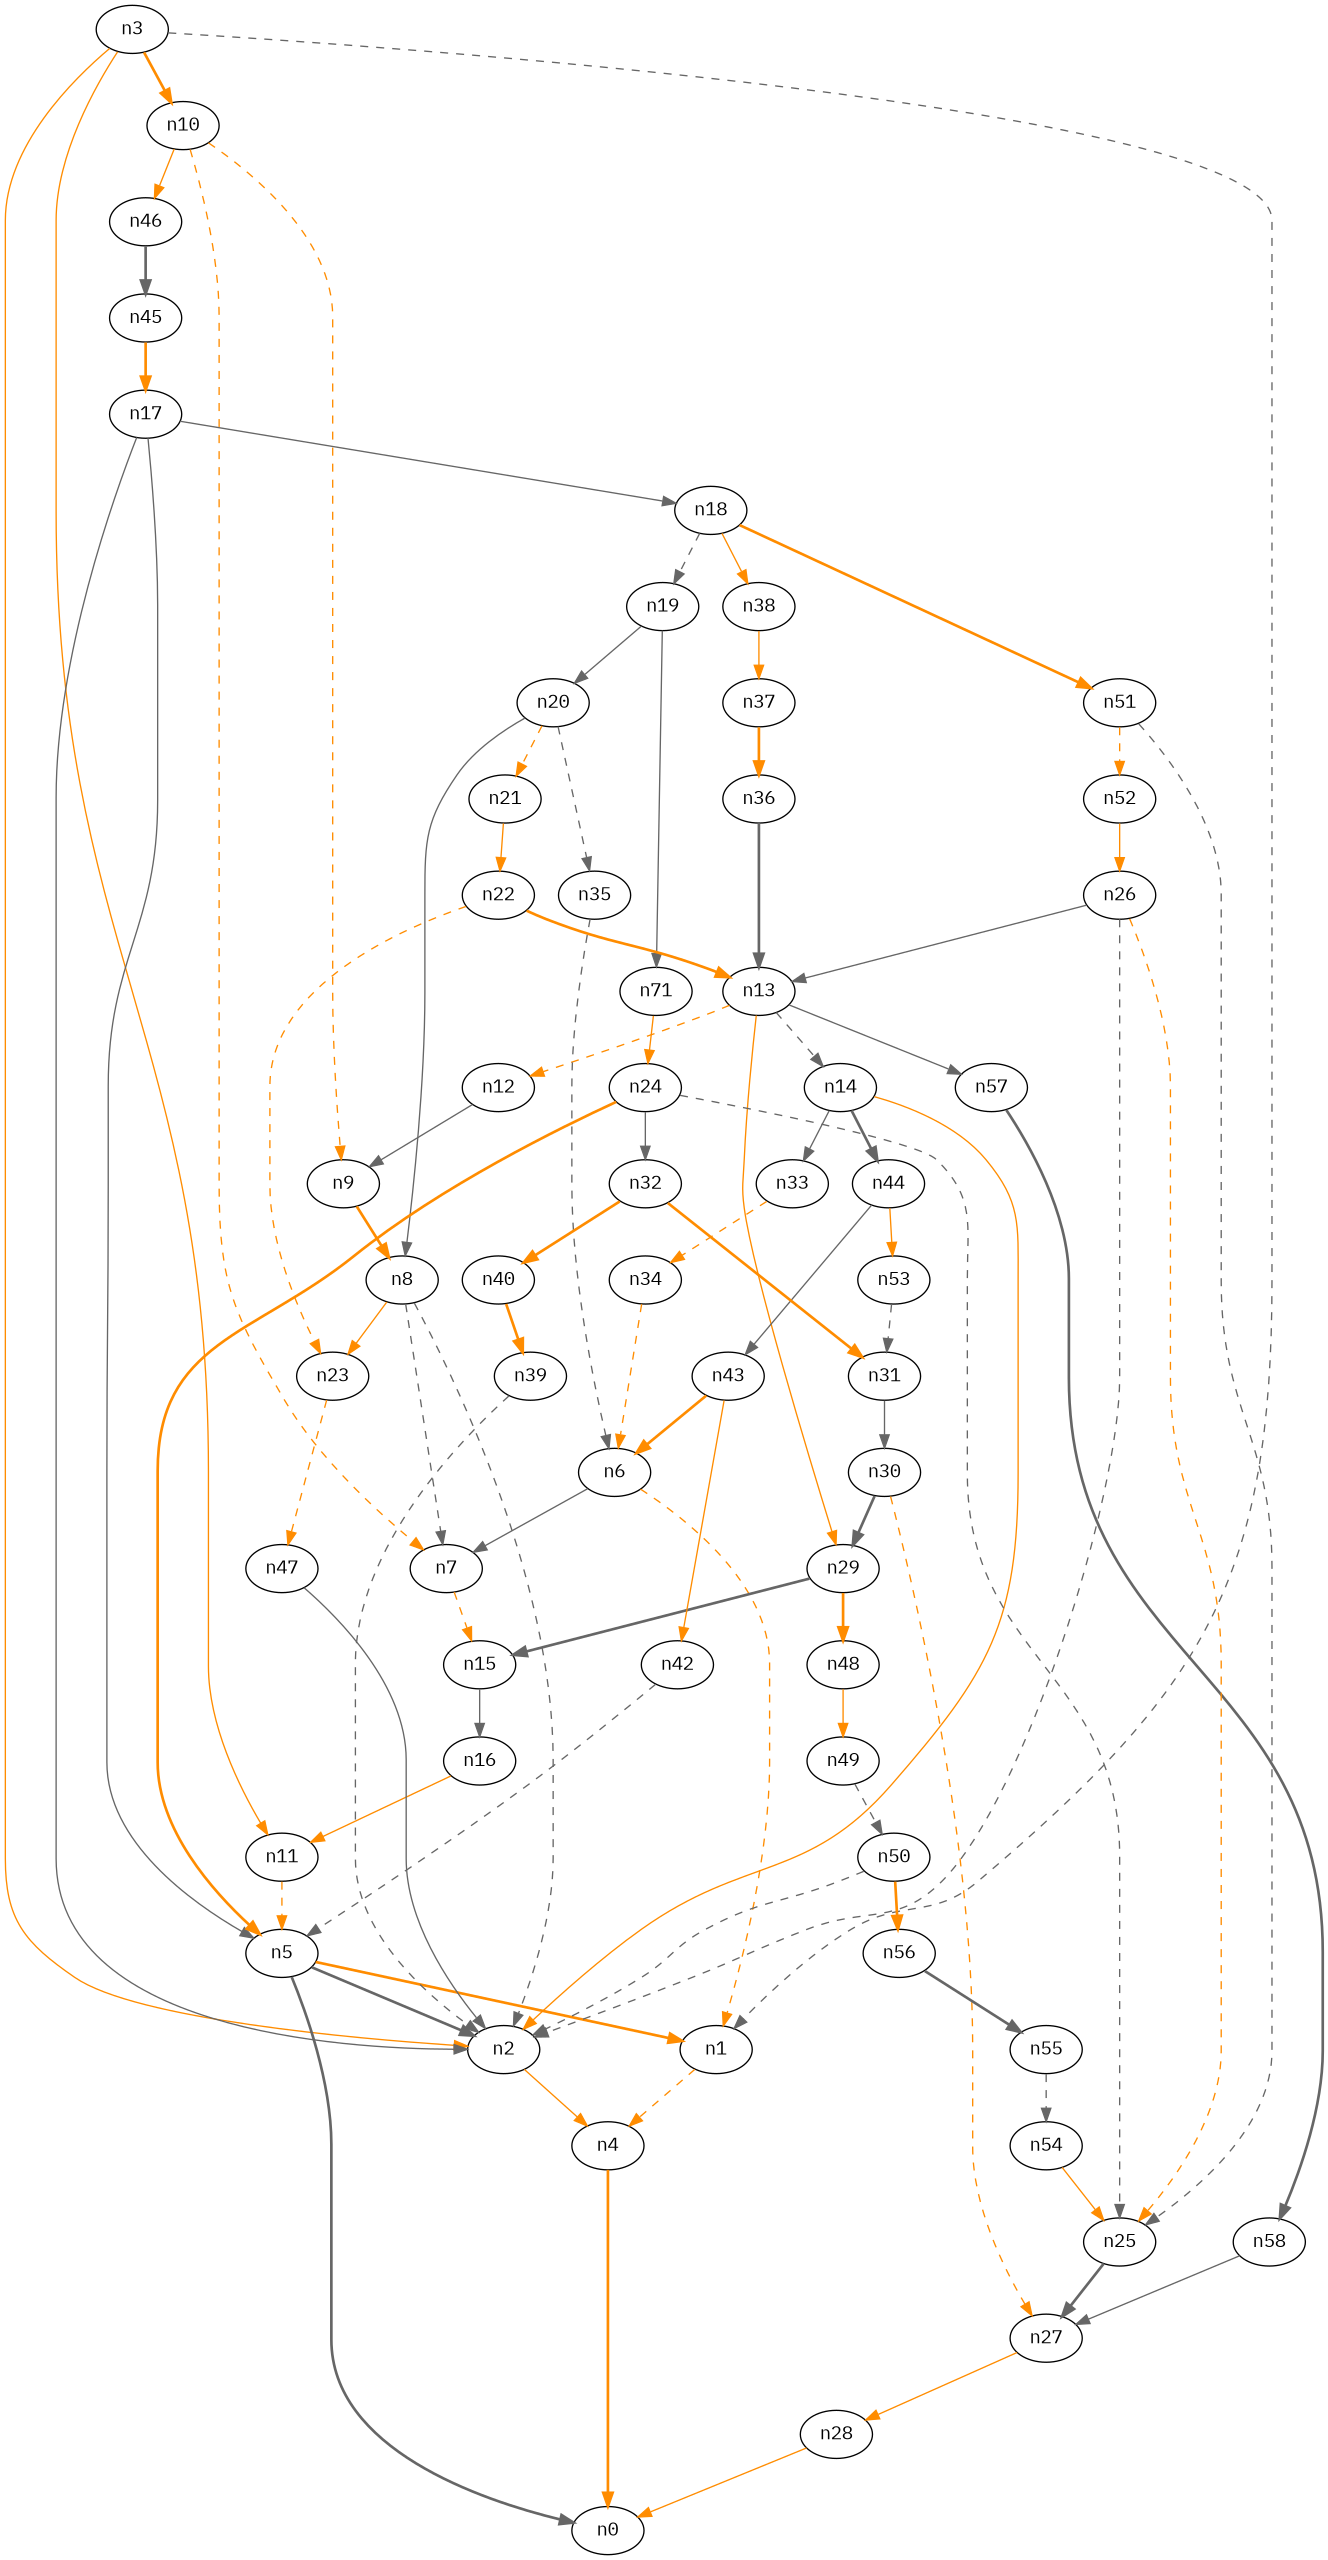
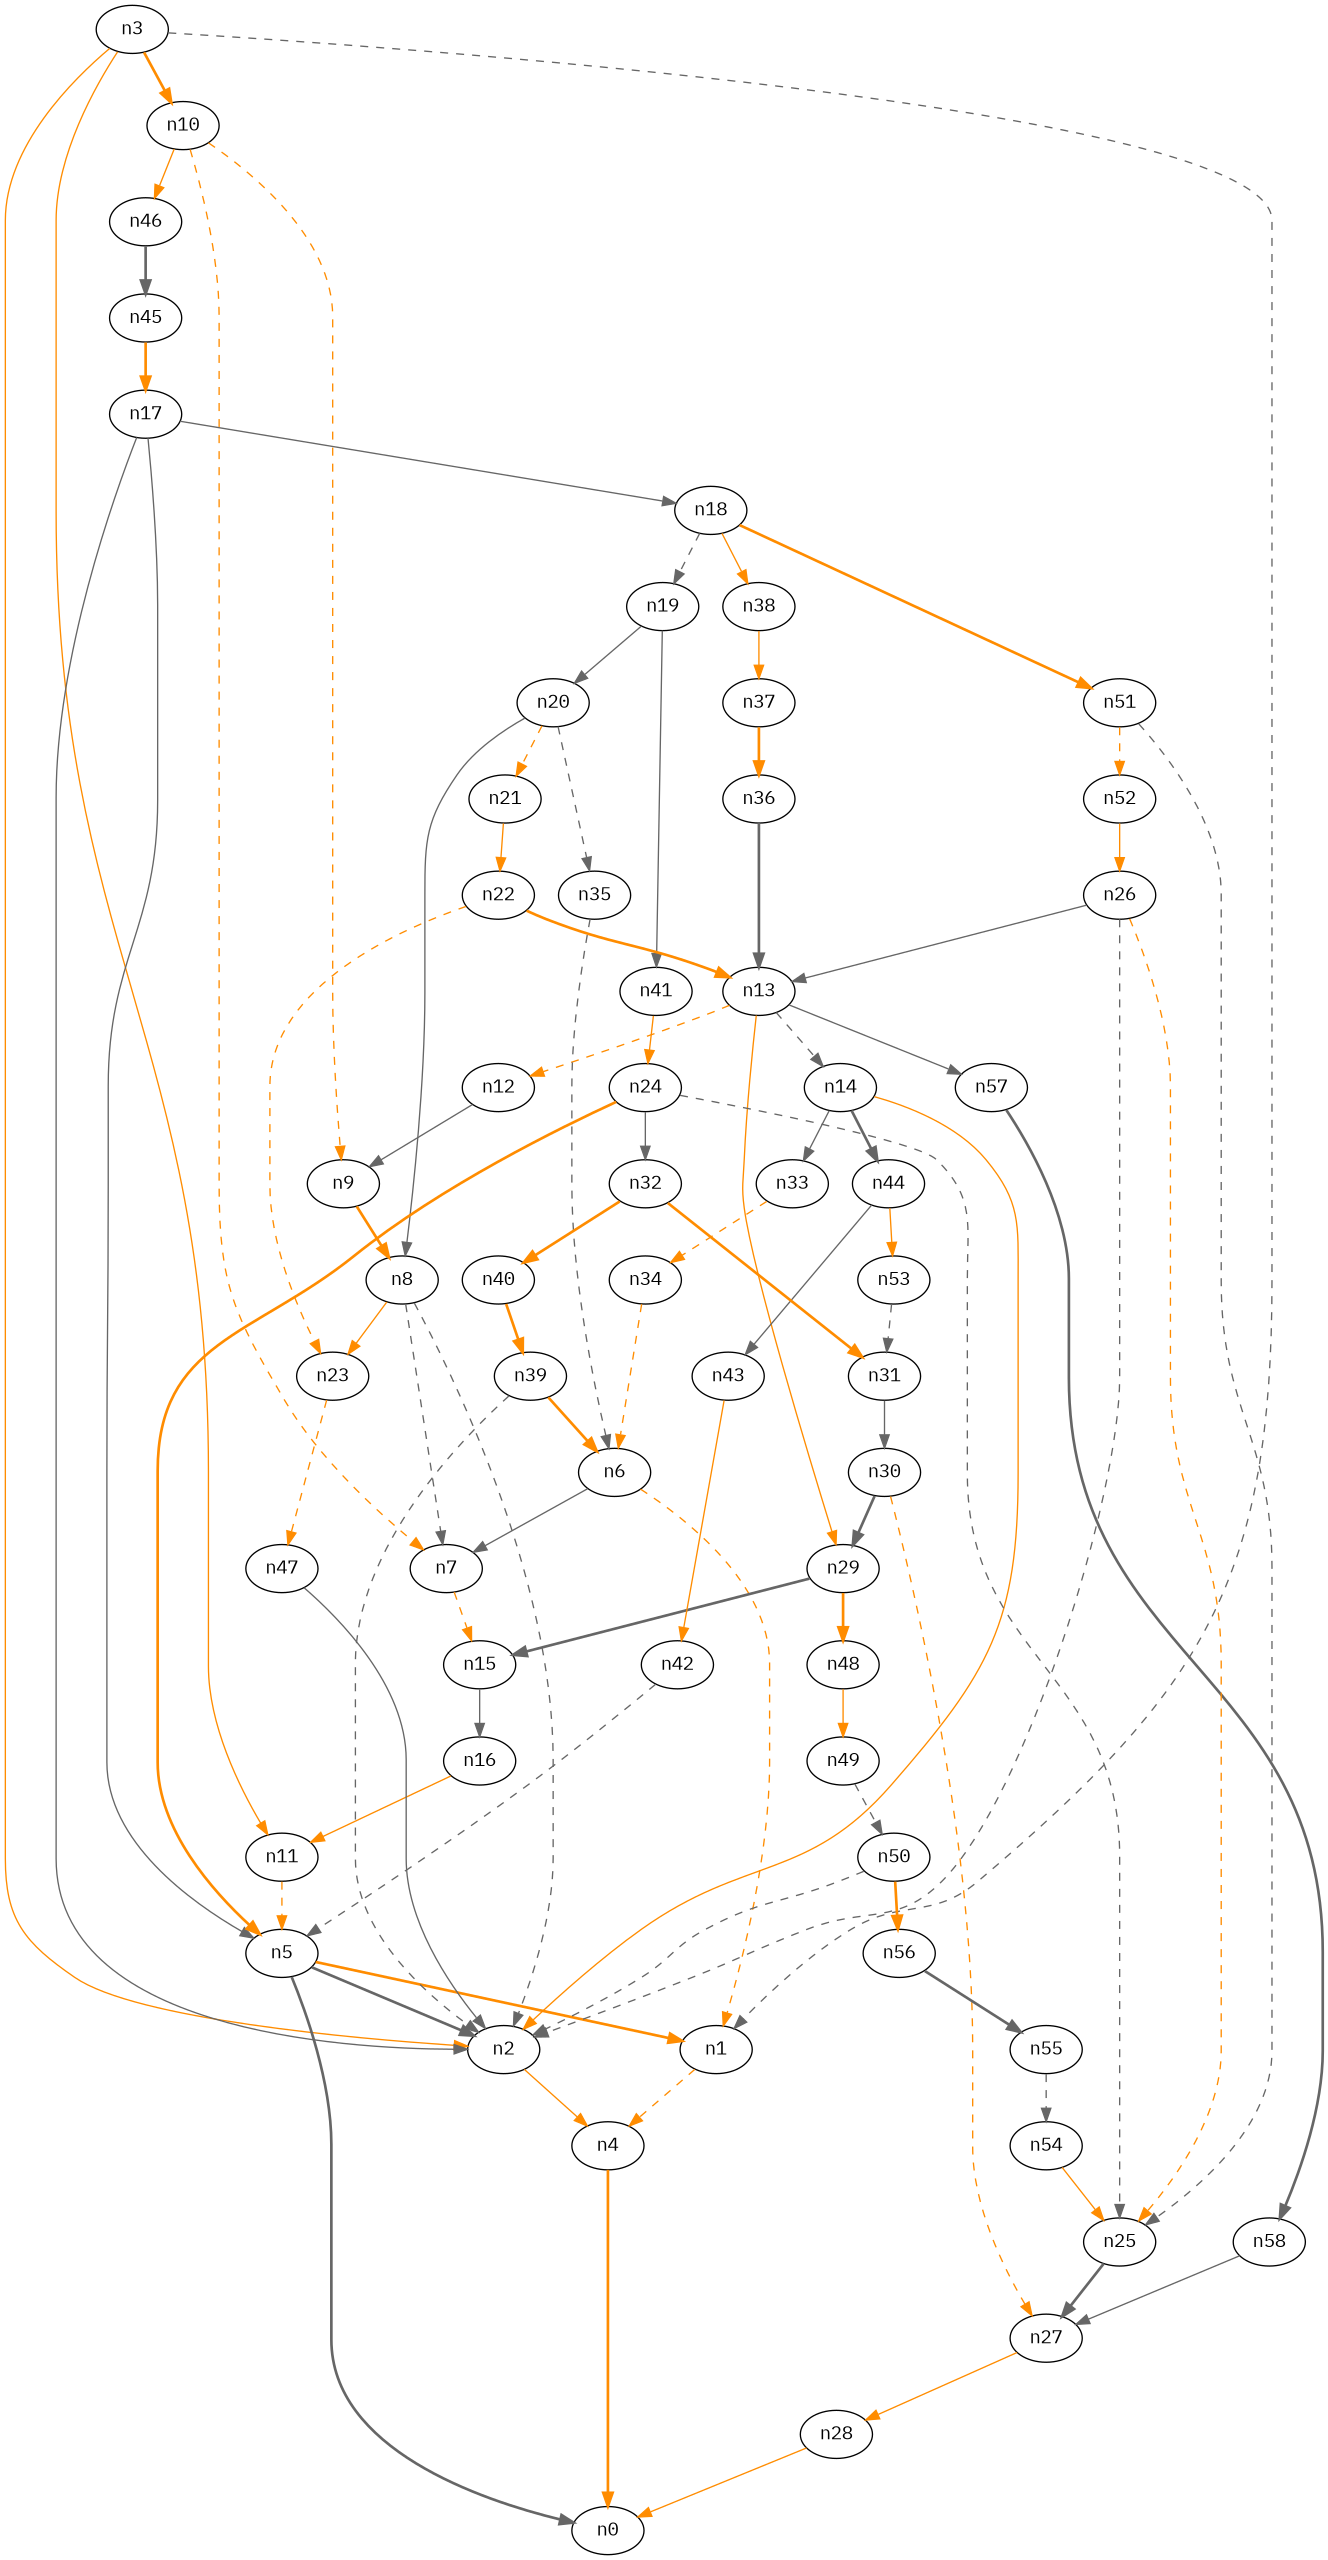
(656, 991) -> (656, 991)
(677, 1420) -> (568, 1419)
